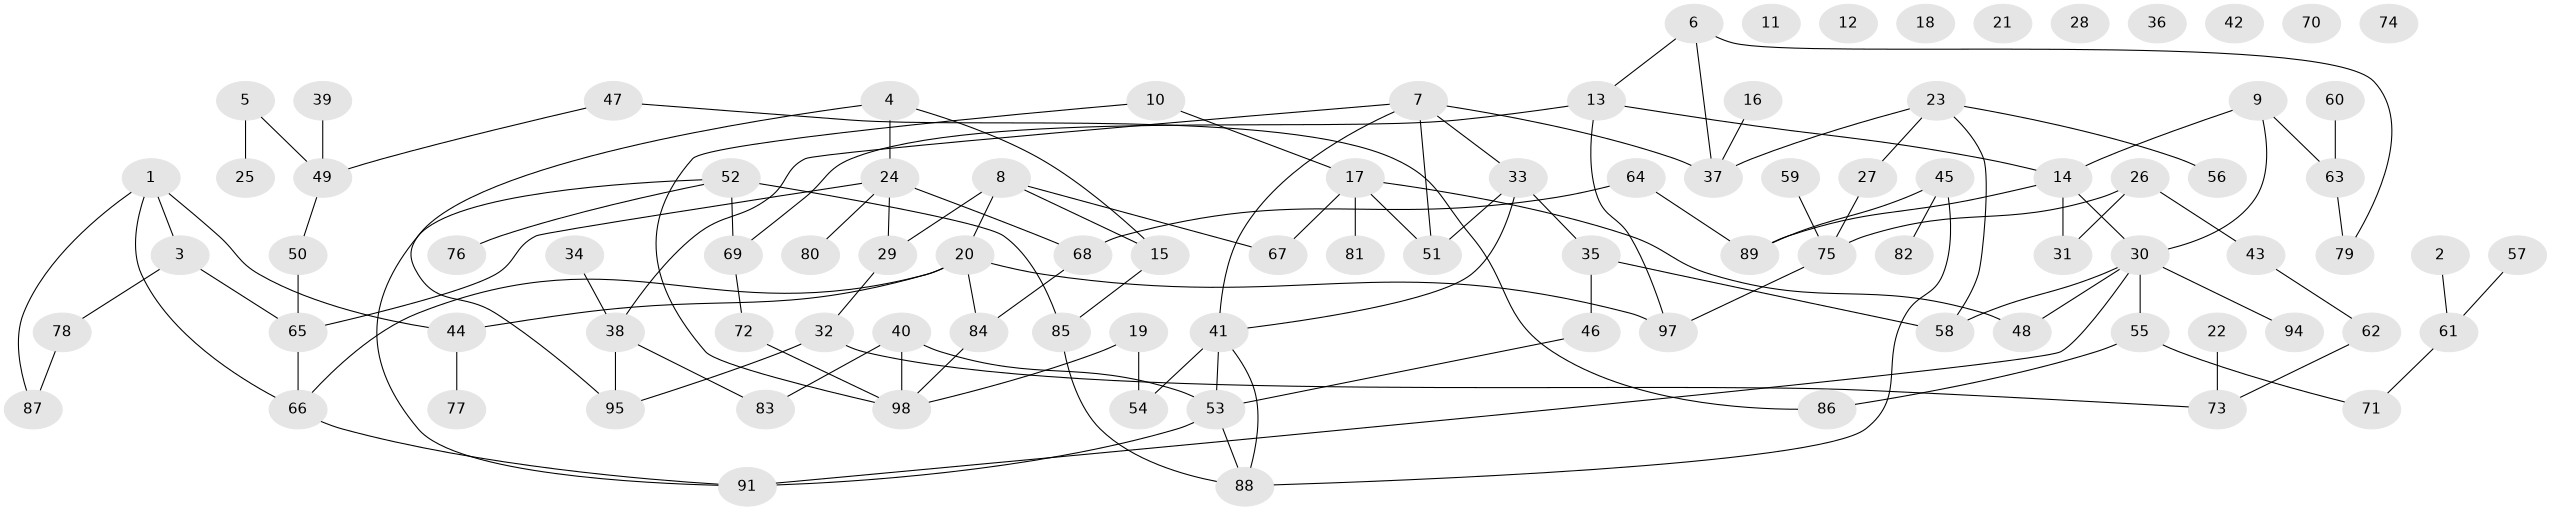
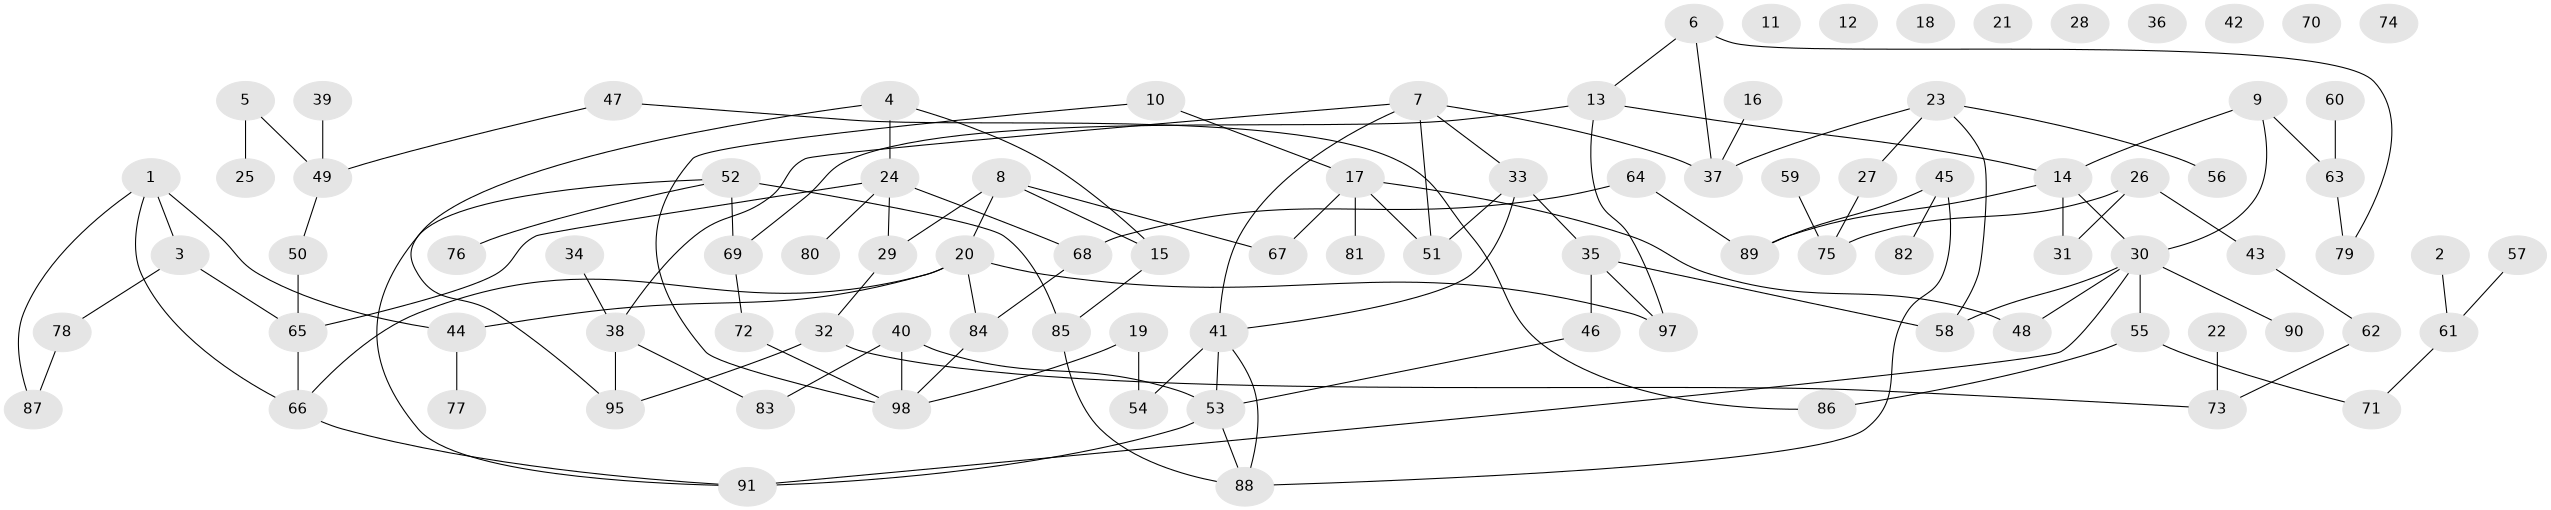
(1742, 296) -> (1630, 294)
(2295, 332) -> (2295, 332)
